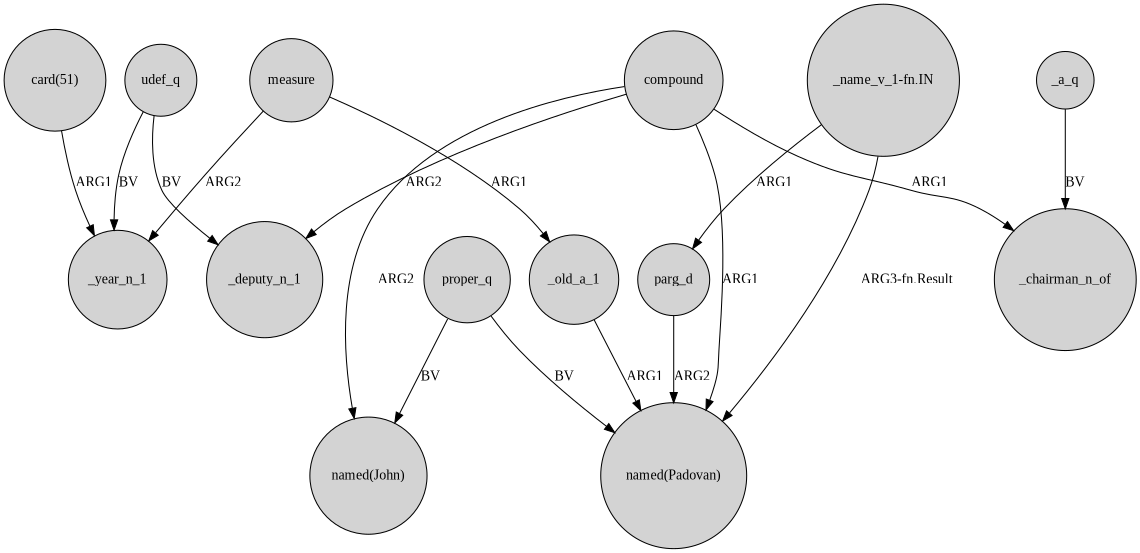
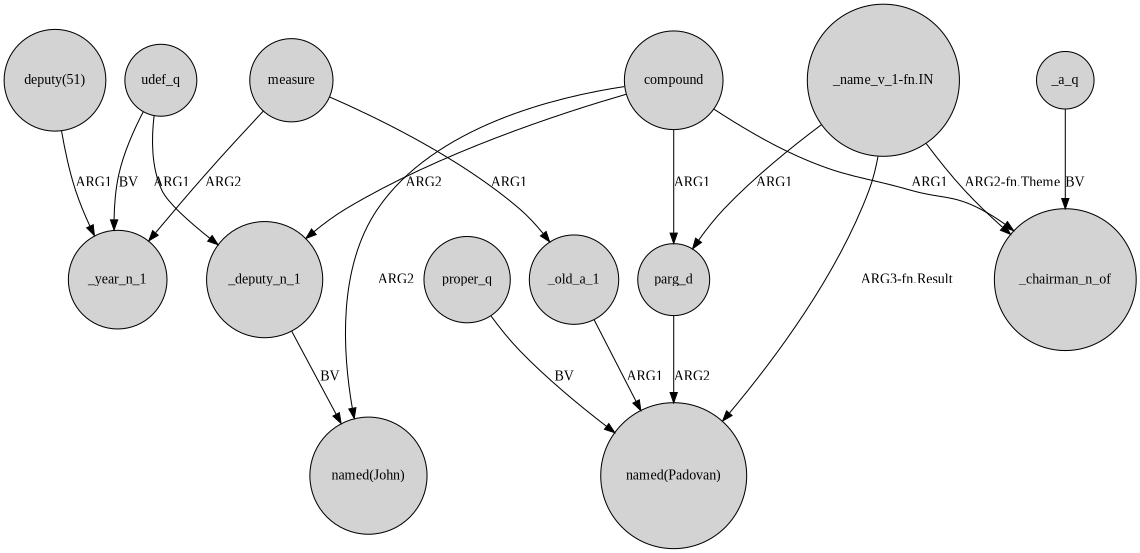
(55, 80) -> (55, 80)
(172, 183) -> (172, 183)
none -> (962, 187)
(723, 261) -> (674, 182)
(424, 366) -> (314, 373)
